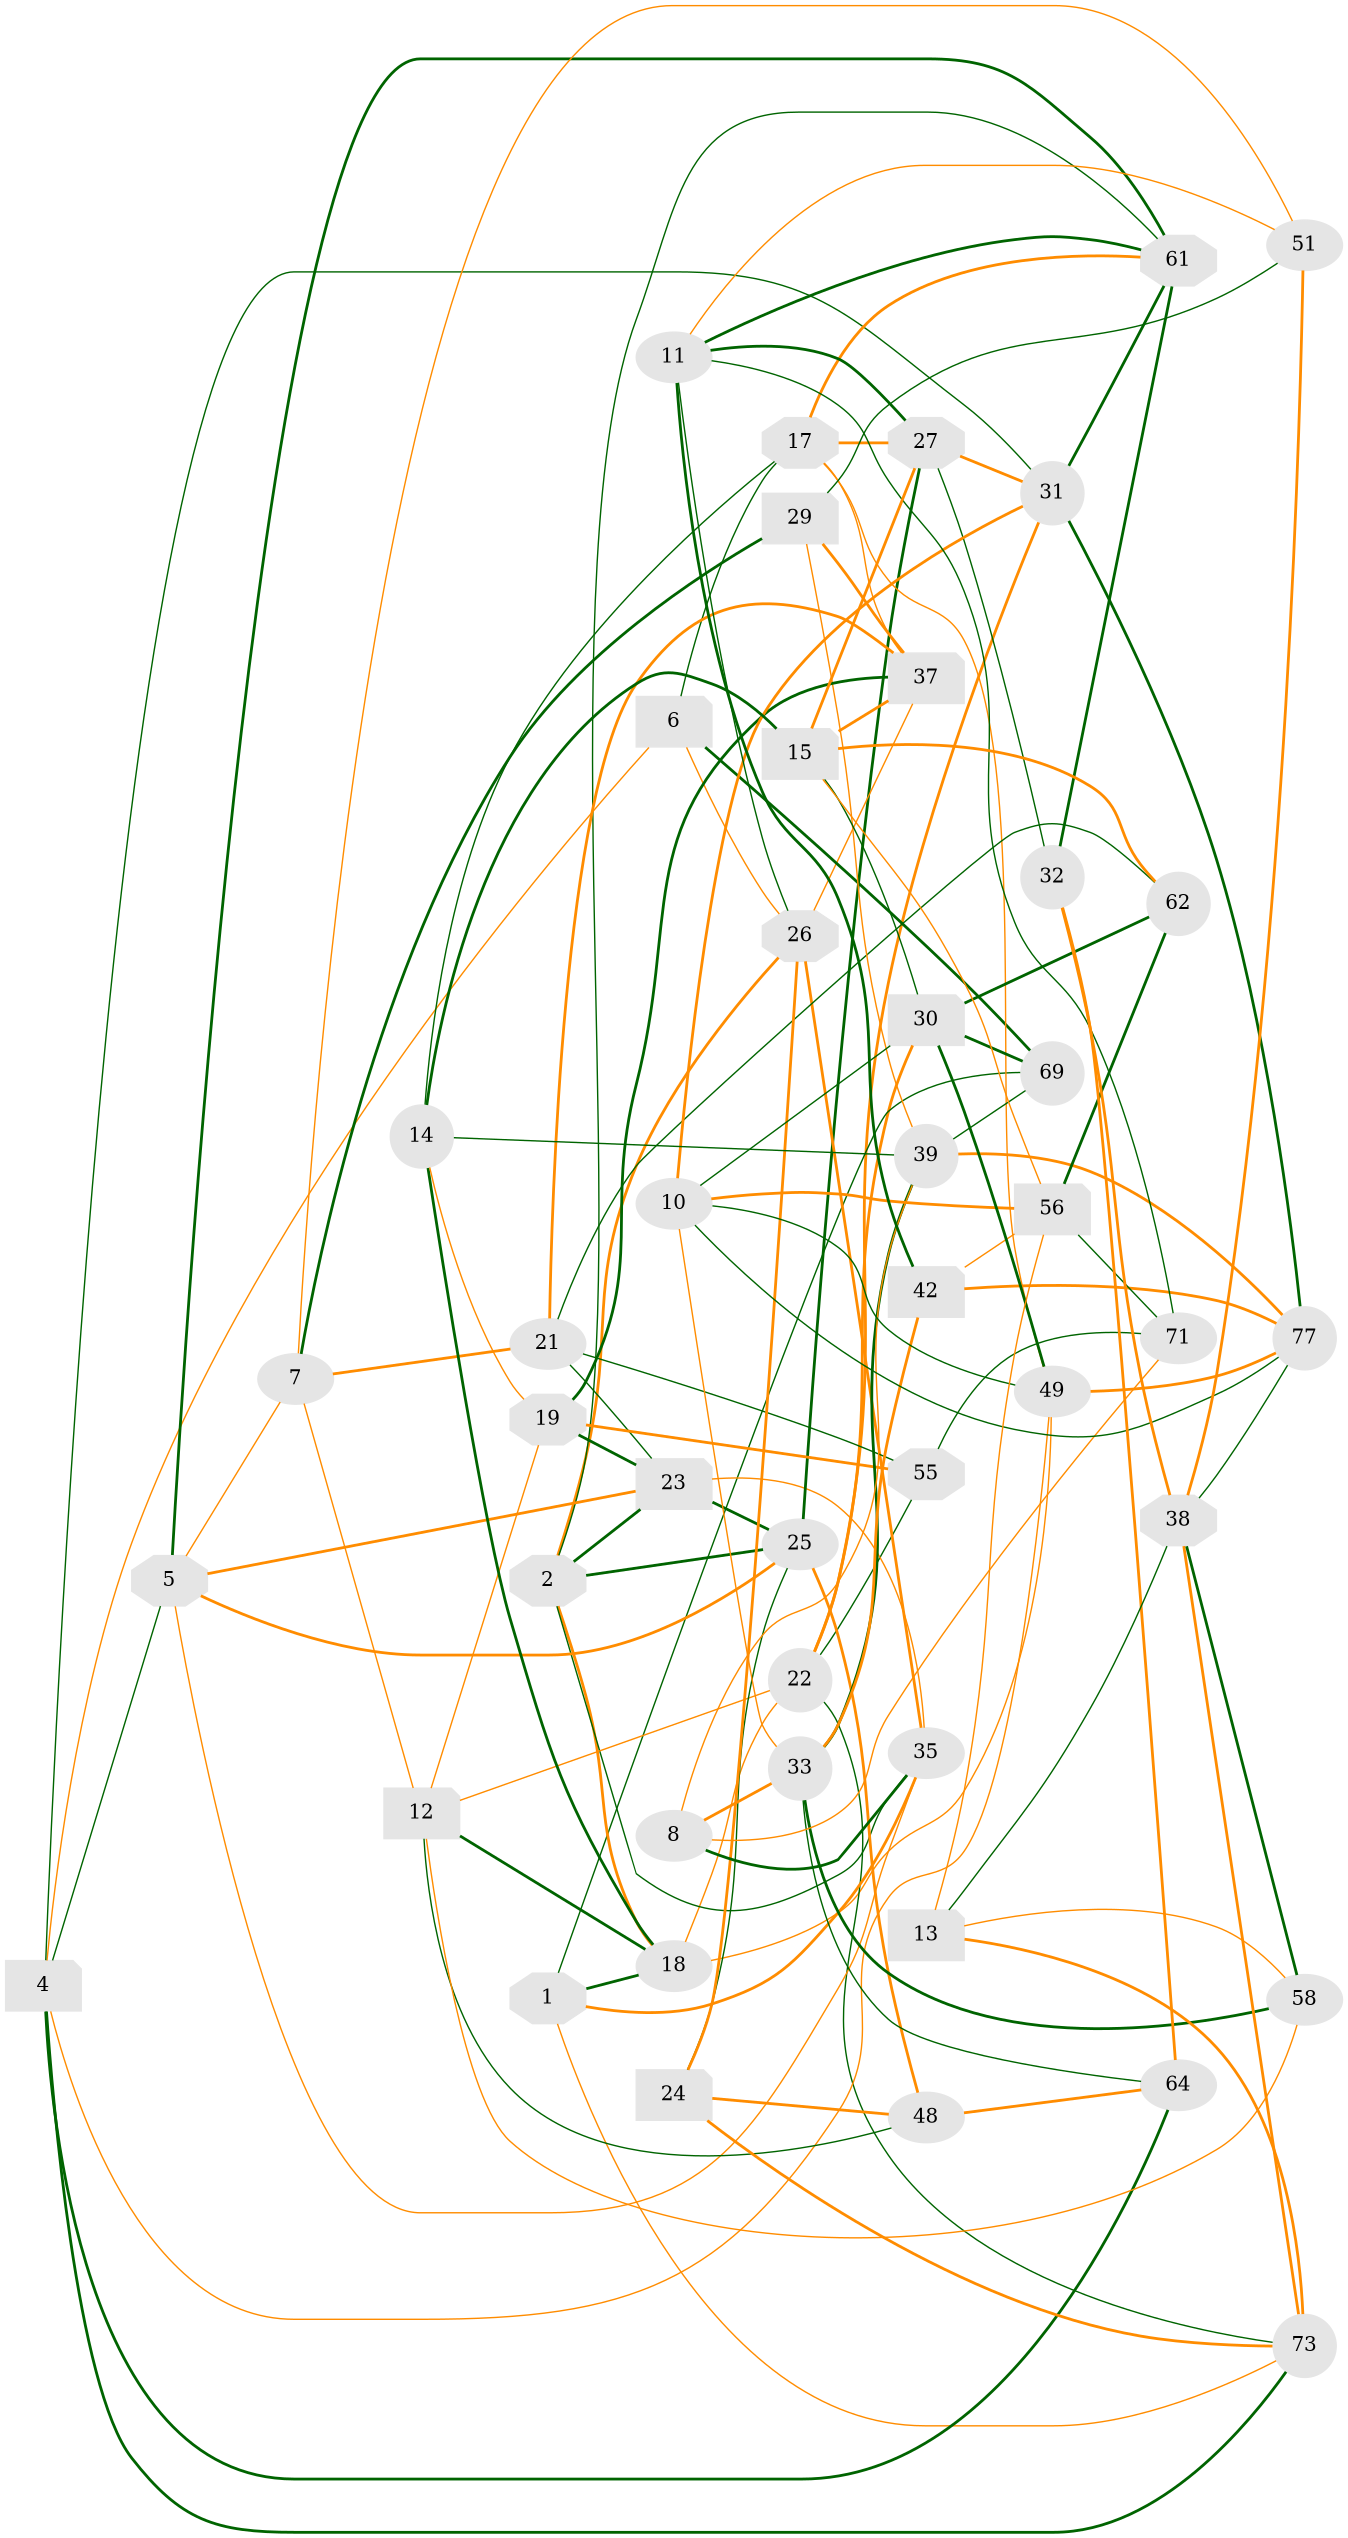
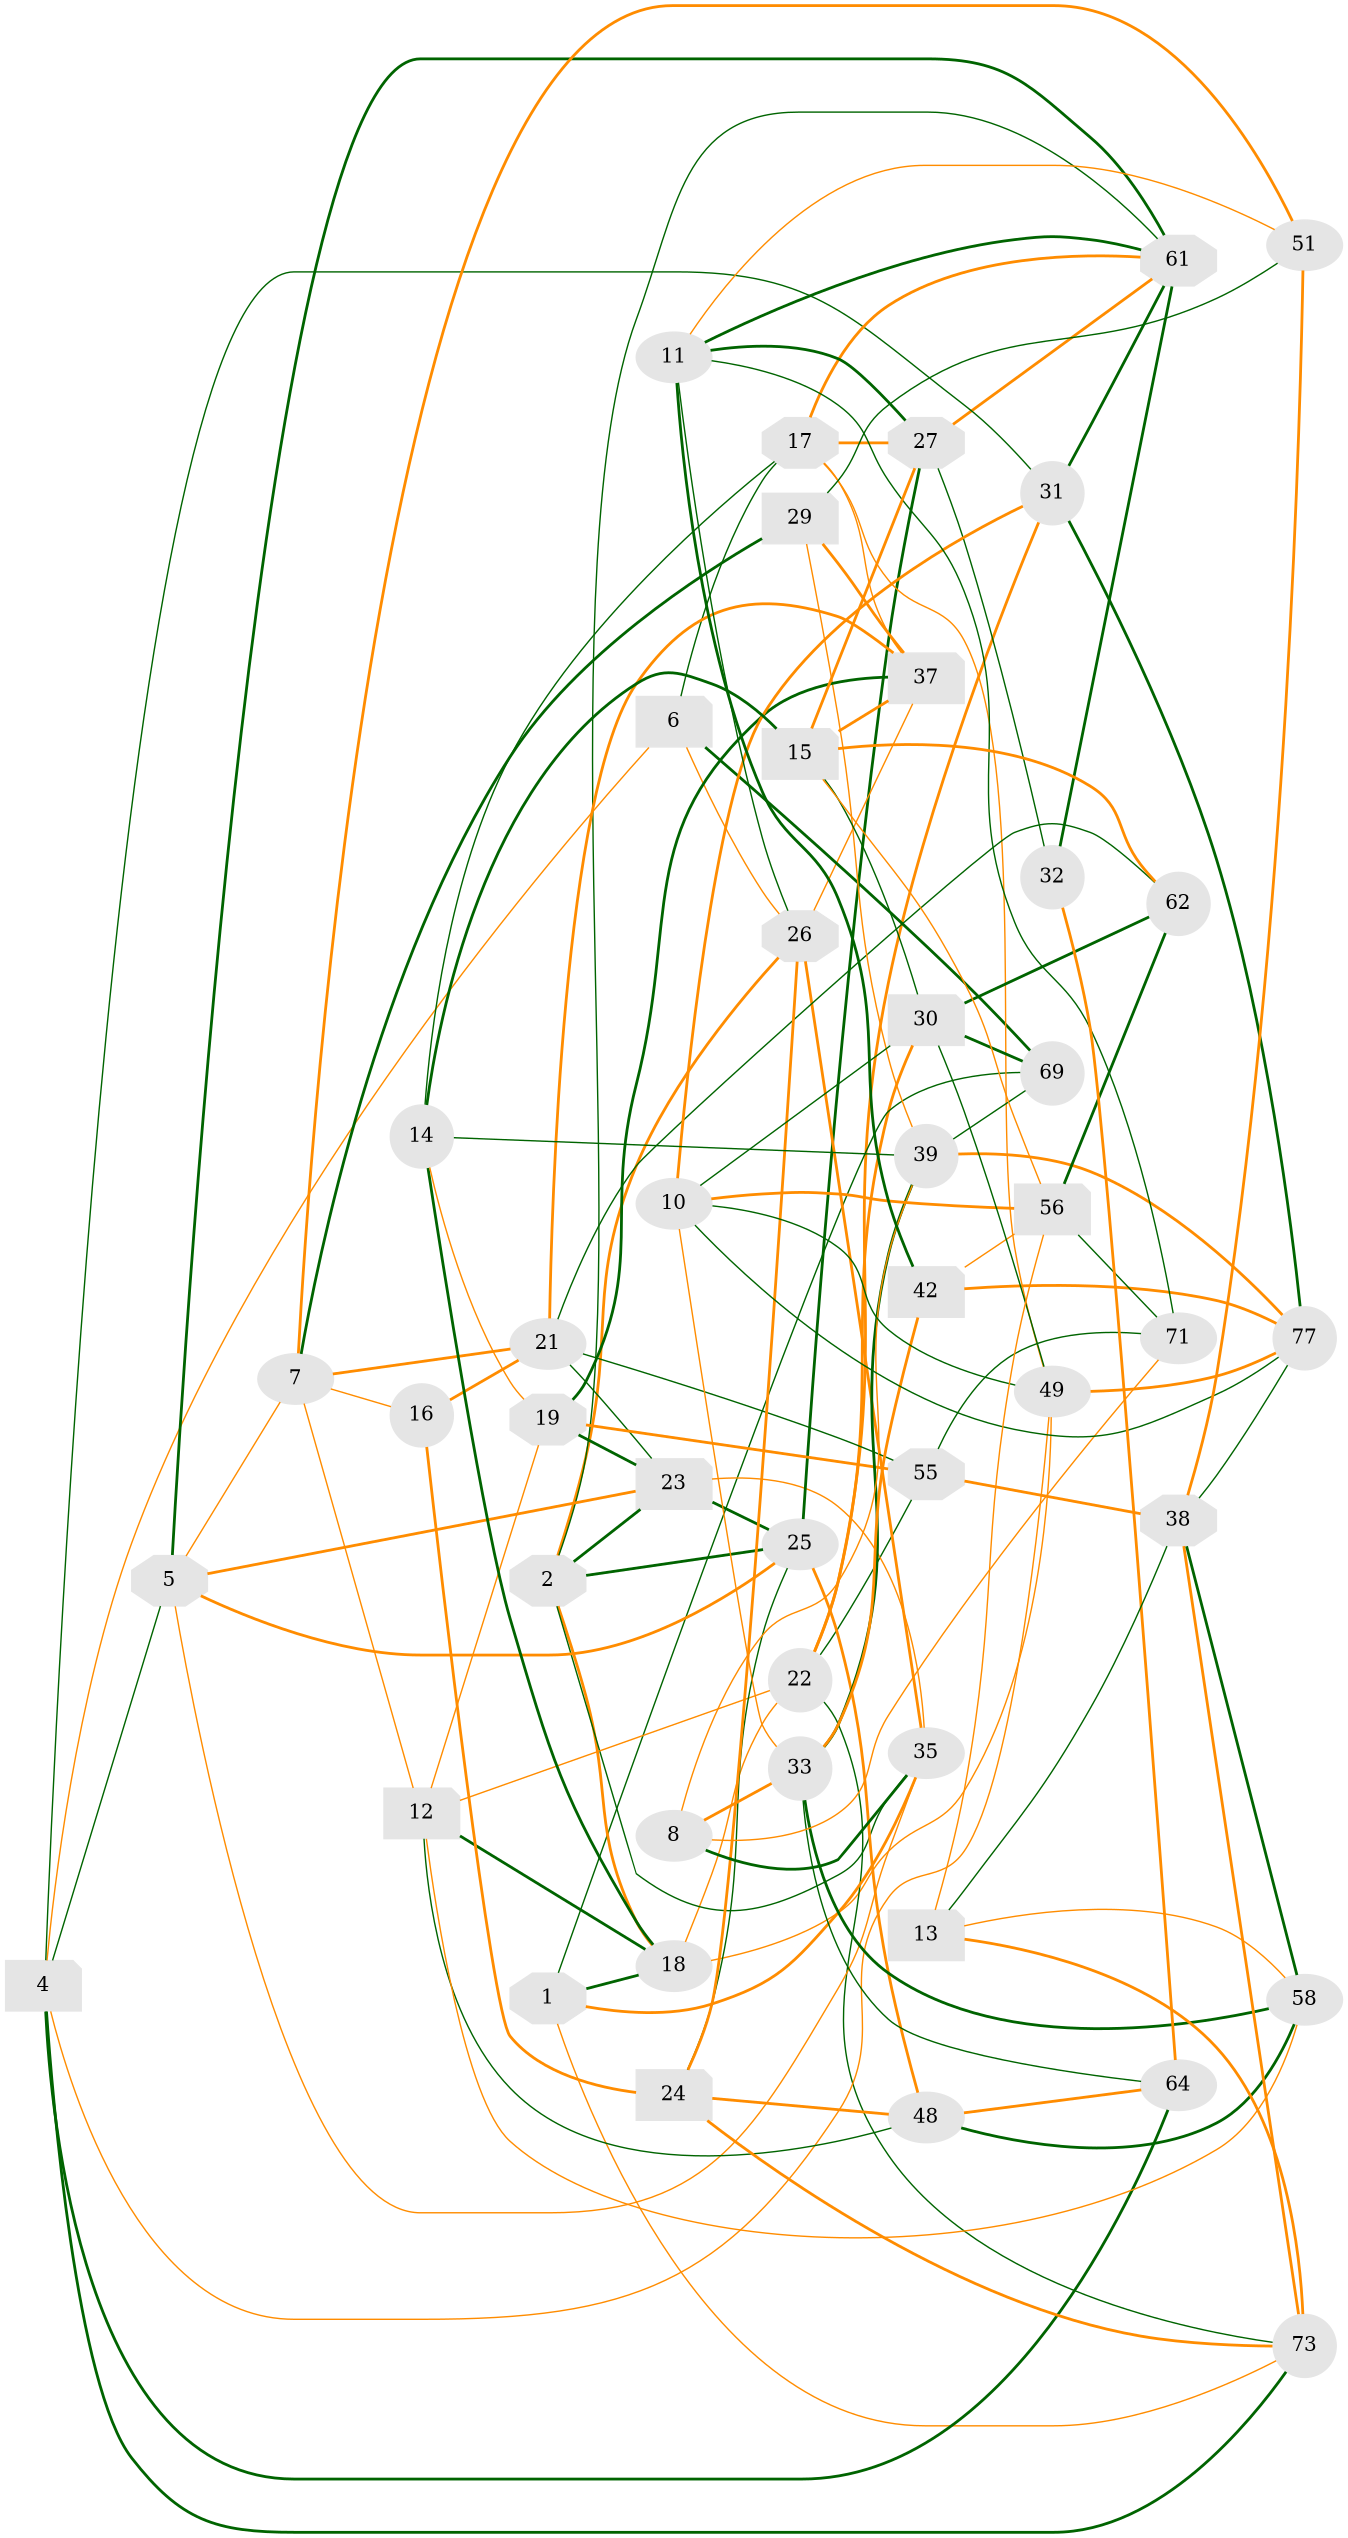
(462, 284) -> (462, 284)
(991, 469) -> (1053, 352)
(993, 1197) -> (993, 1197)
(1122, 1261) -> (1057, 1498)
none -> (422, 1415)
none -> (1144, 2145)
